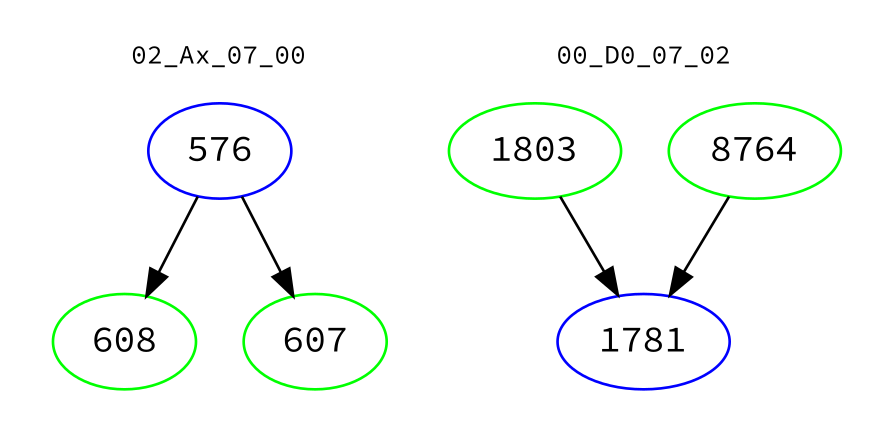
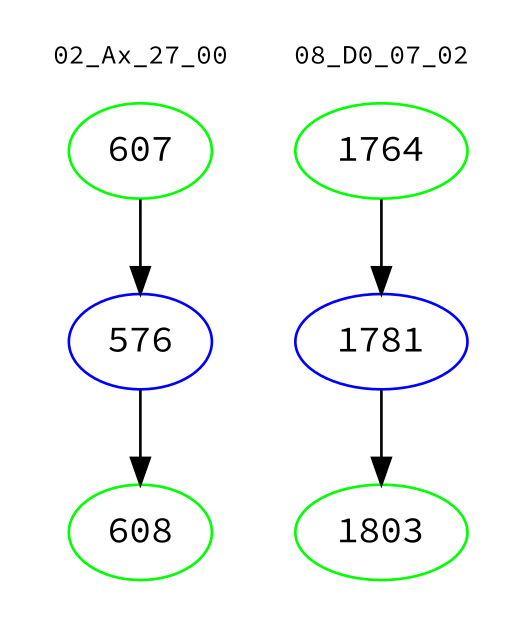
(220, 57) -> (142, 57)
(645, 57) -> (383, 57)
(755, 151) -> (381, 151)
(261, 234) -> (140, 233)
(582, 234) -> (381, 424)
